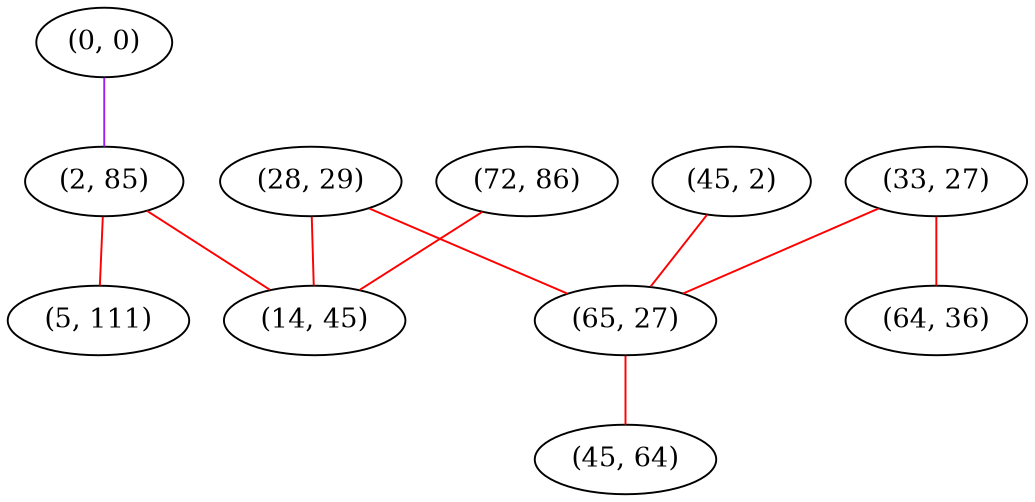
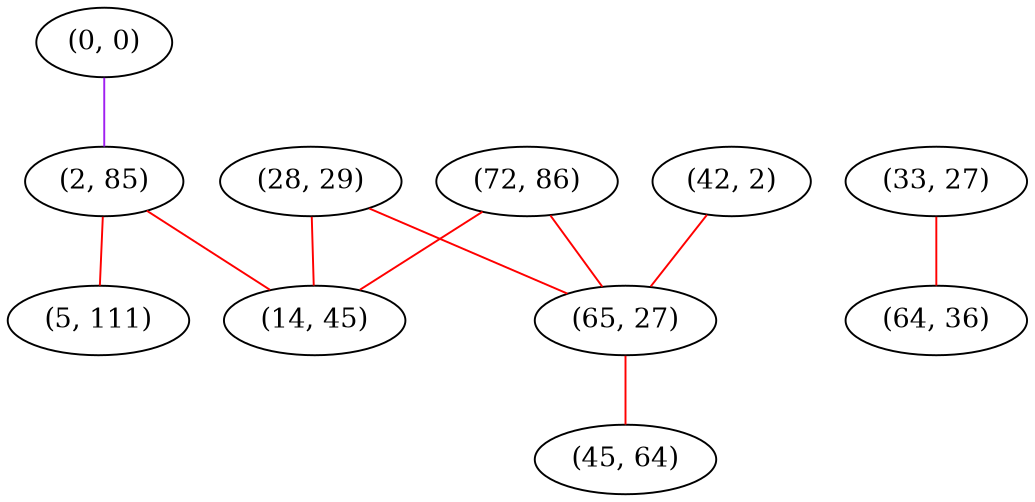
(732, 181) -> (732, 181)
(781, 251) -> (576, 251)
